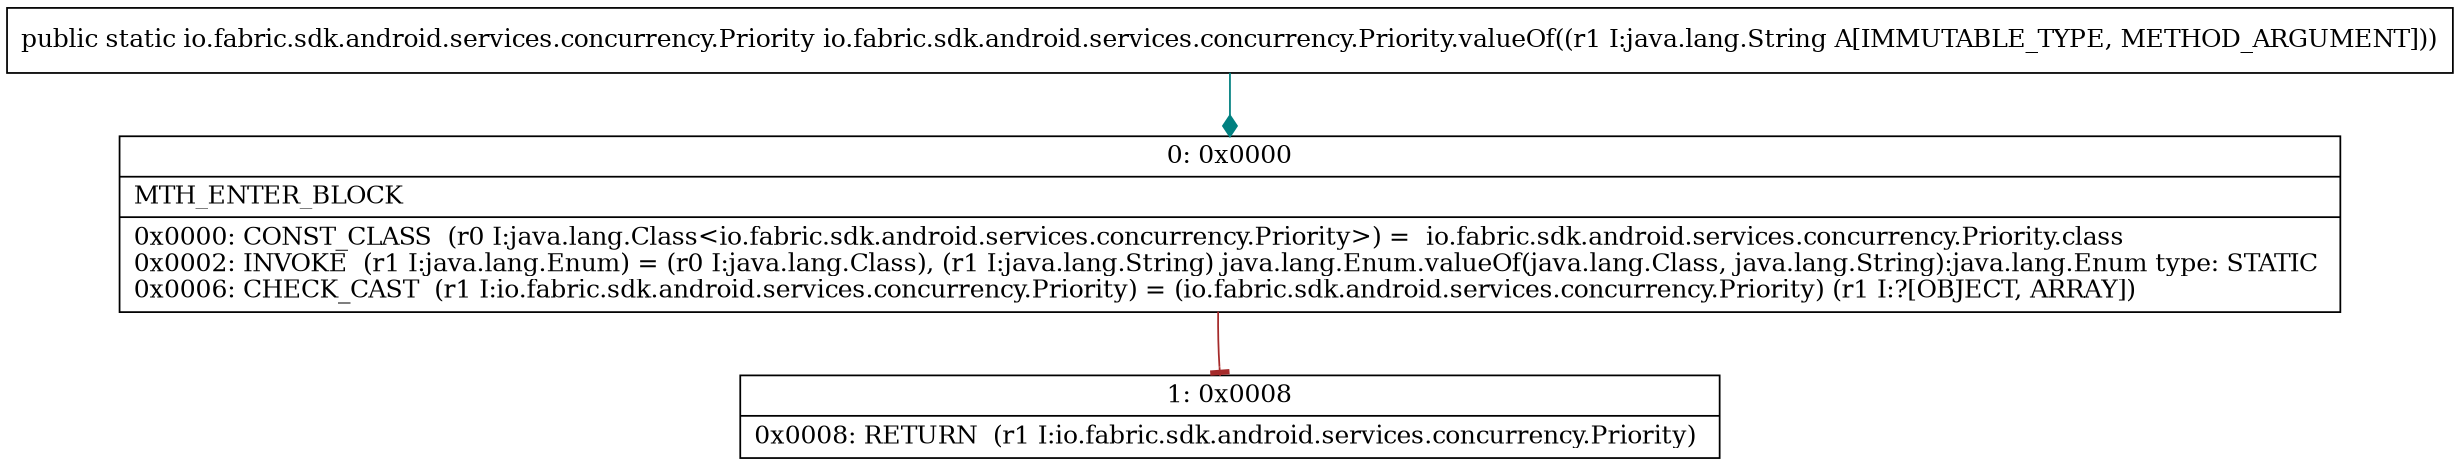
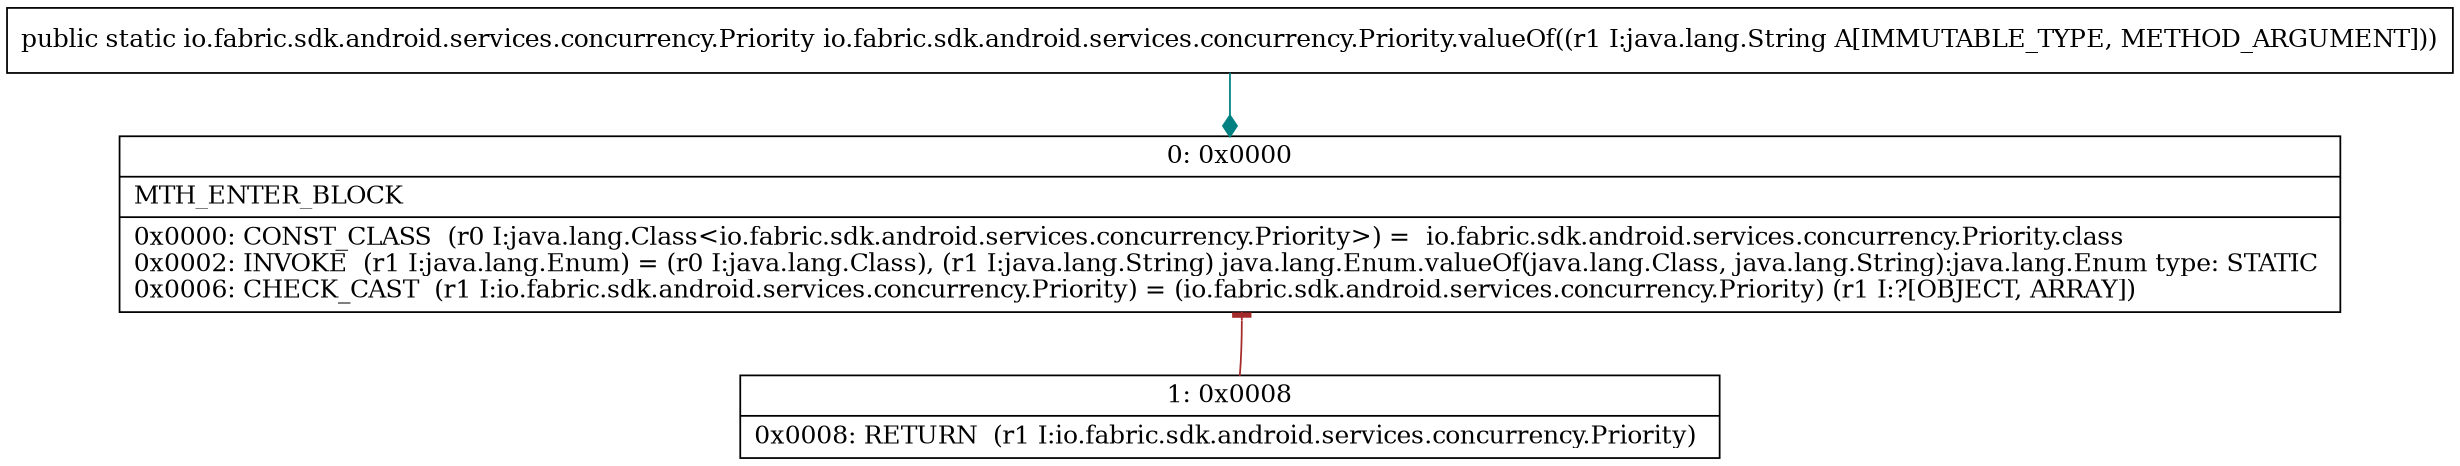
(1218, 339) -> (1241, 348)
